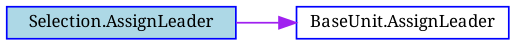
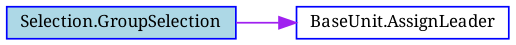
(121, 23) -> (121, 23)
